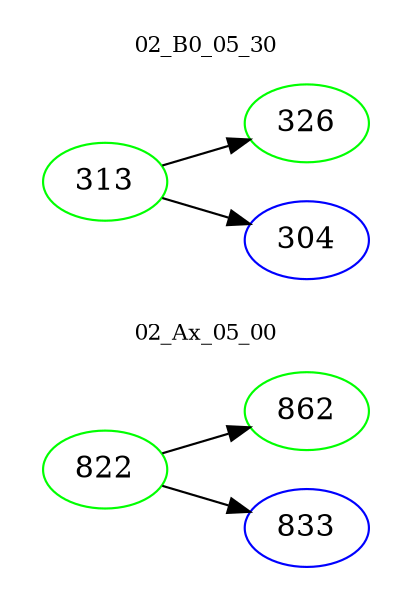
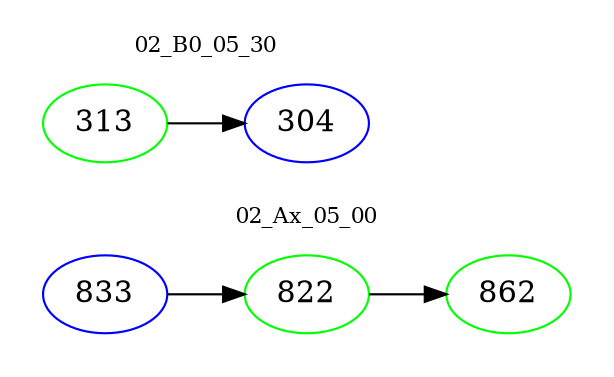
(307, 123) -> none
(195, 496) -> (195, 294)
